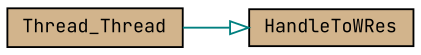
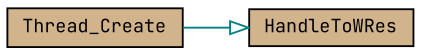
(95, 28) -> (95, 28)
